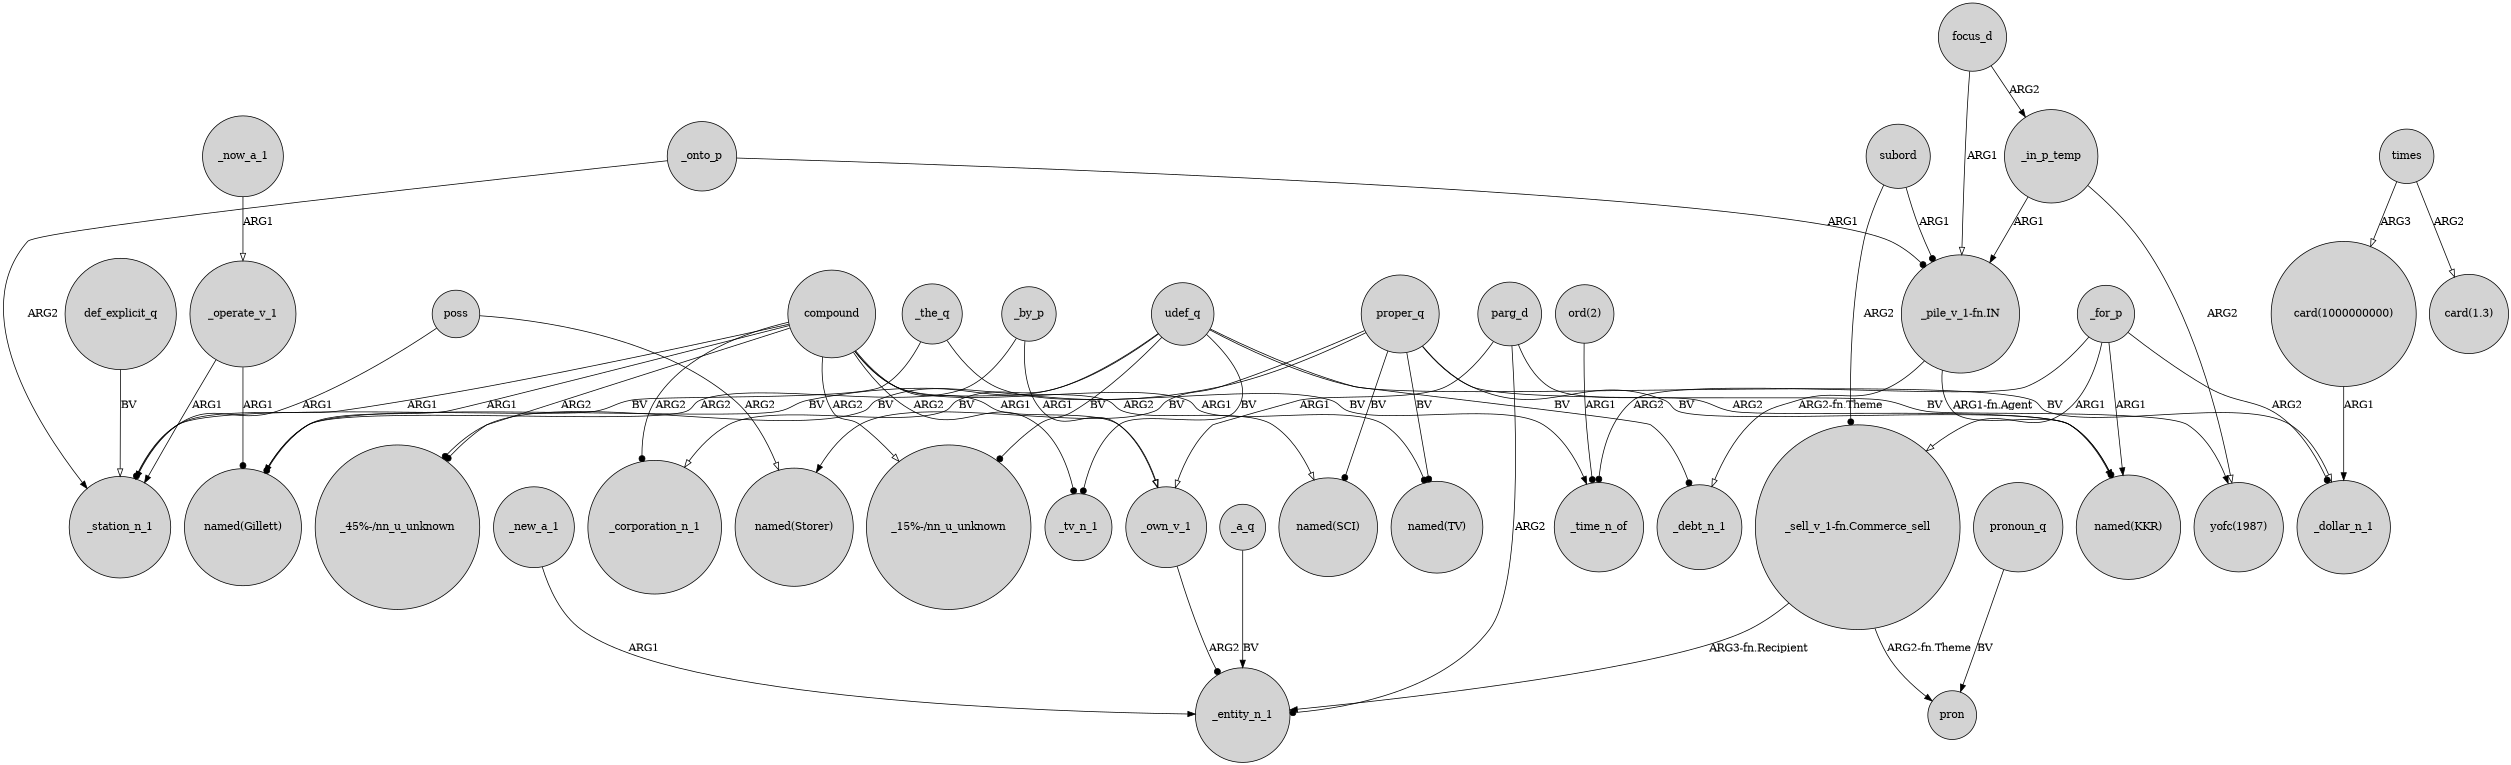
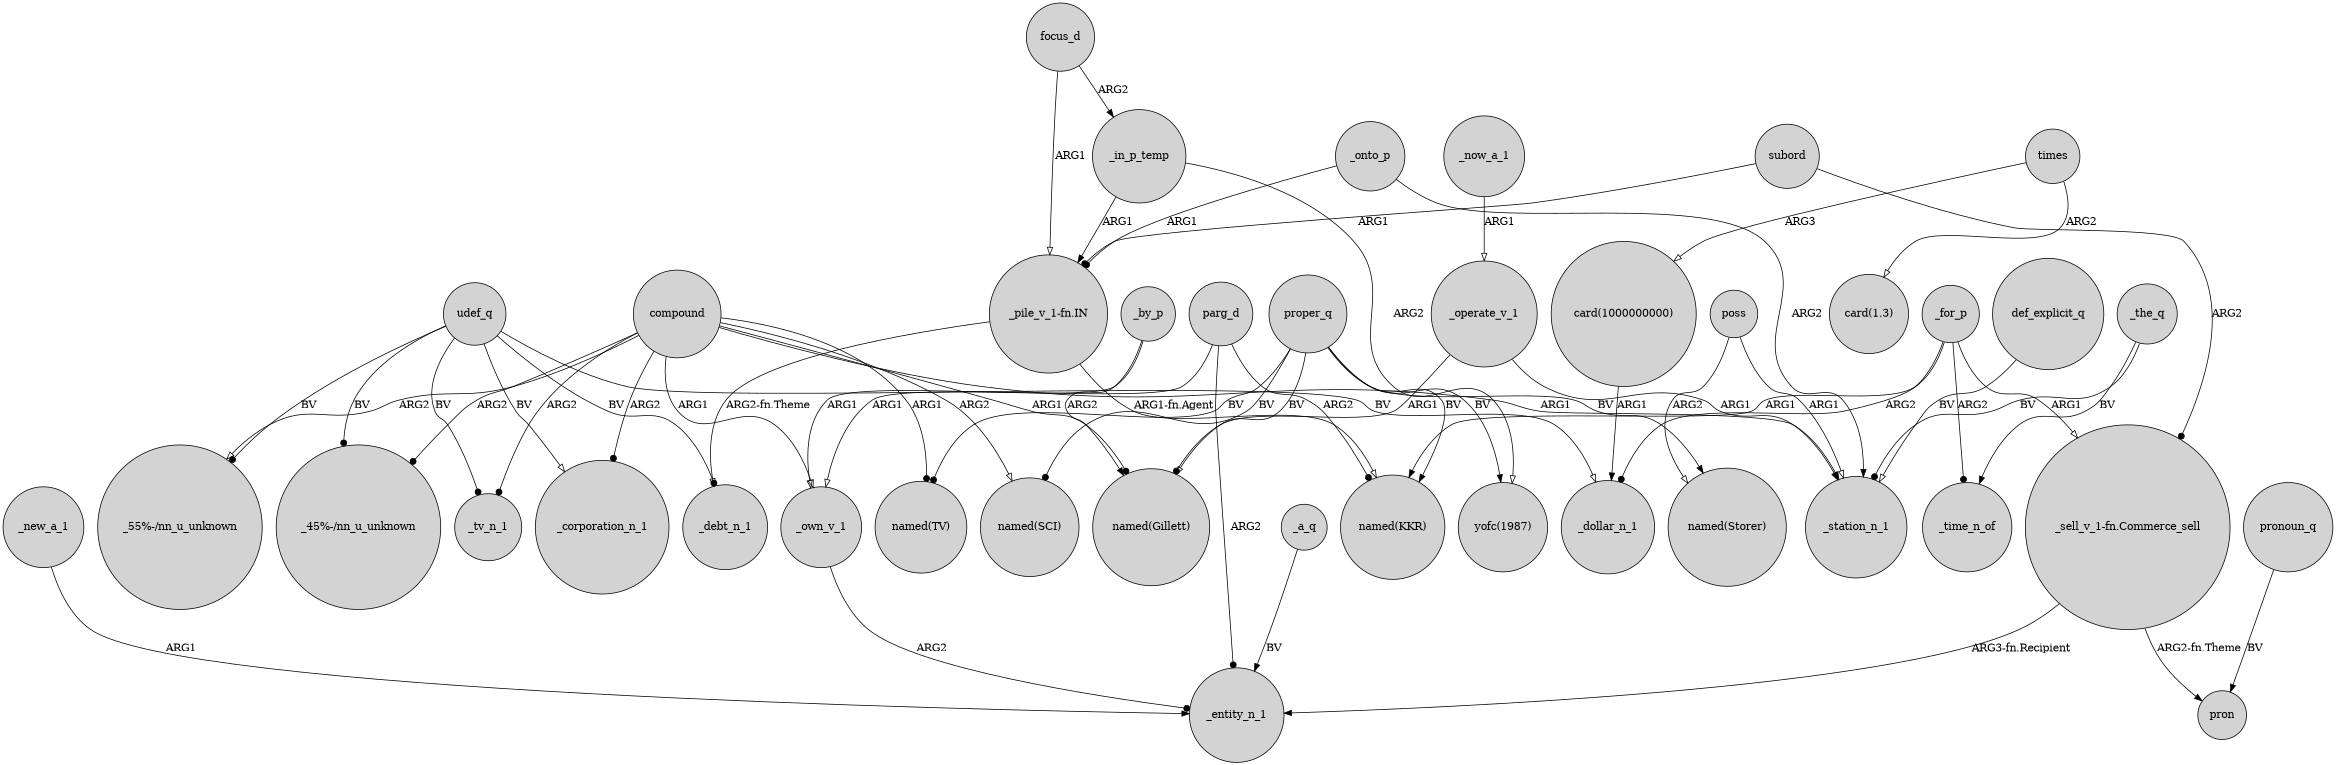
(1585, 314) -> none
(949, 527) -> (180, 527)
